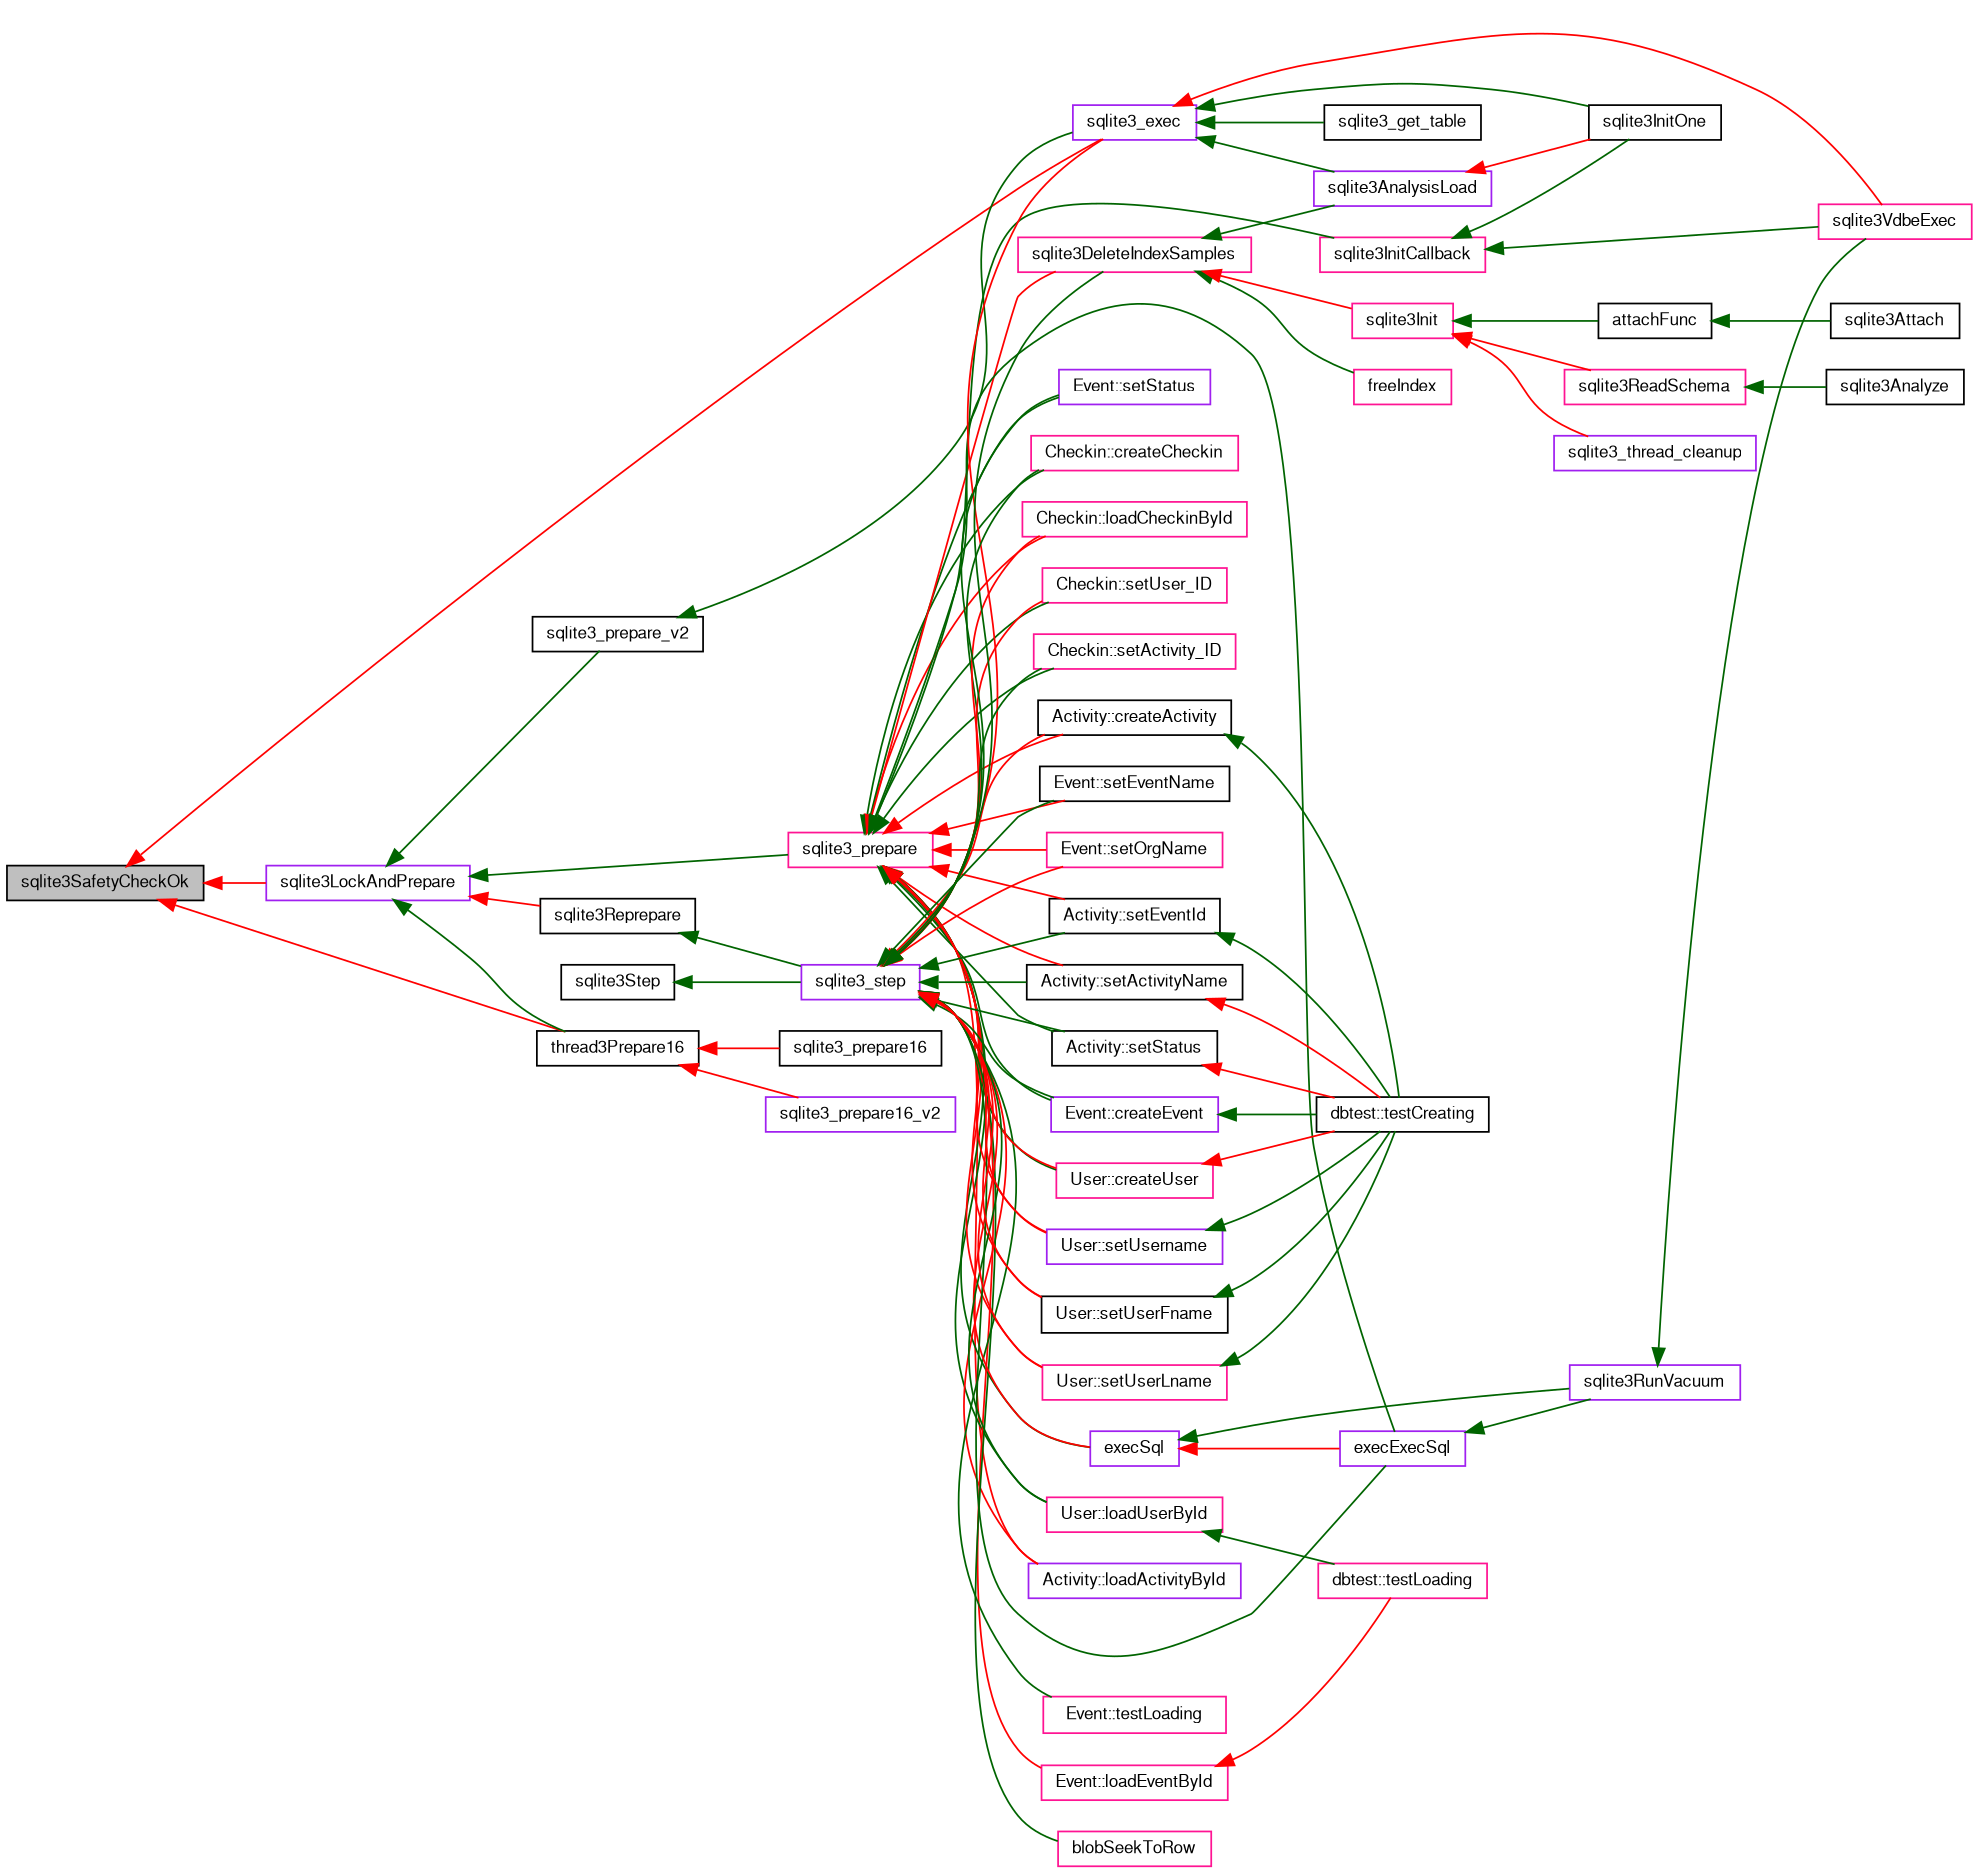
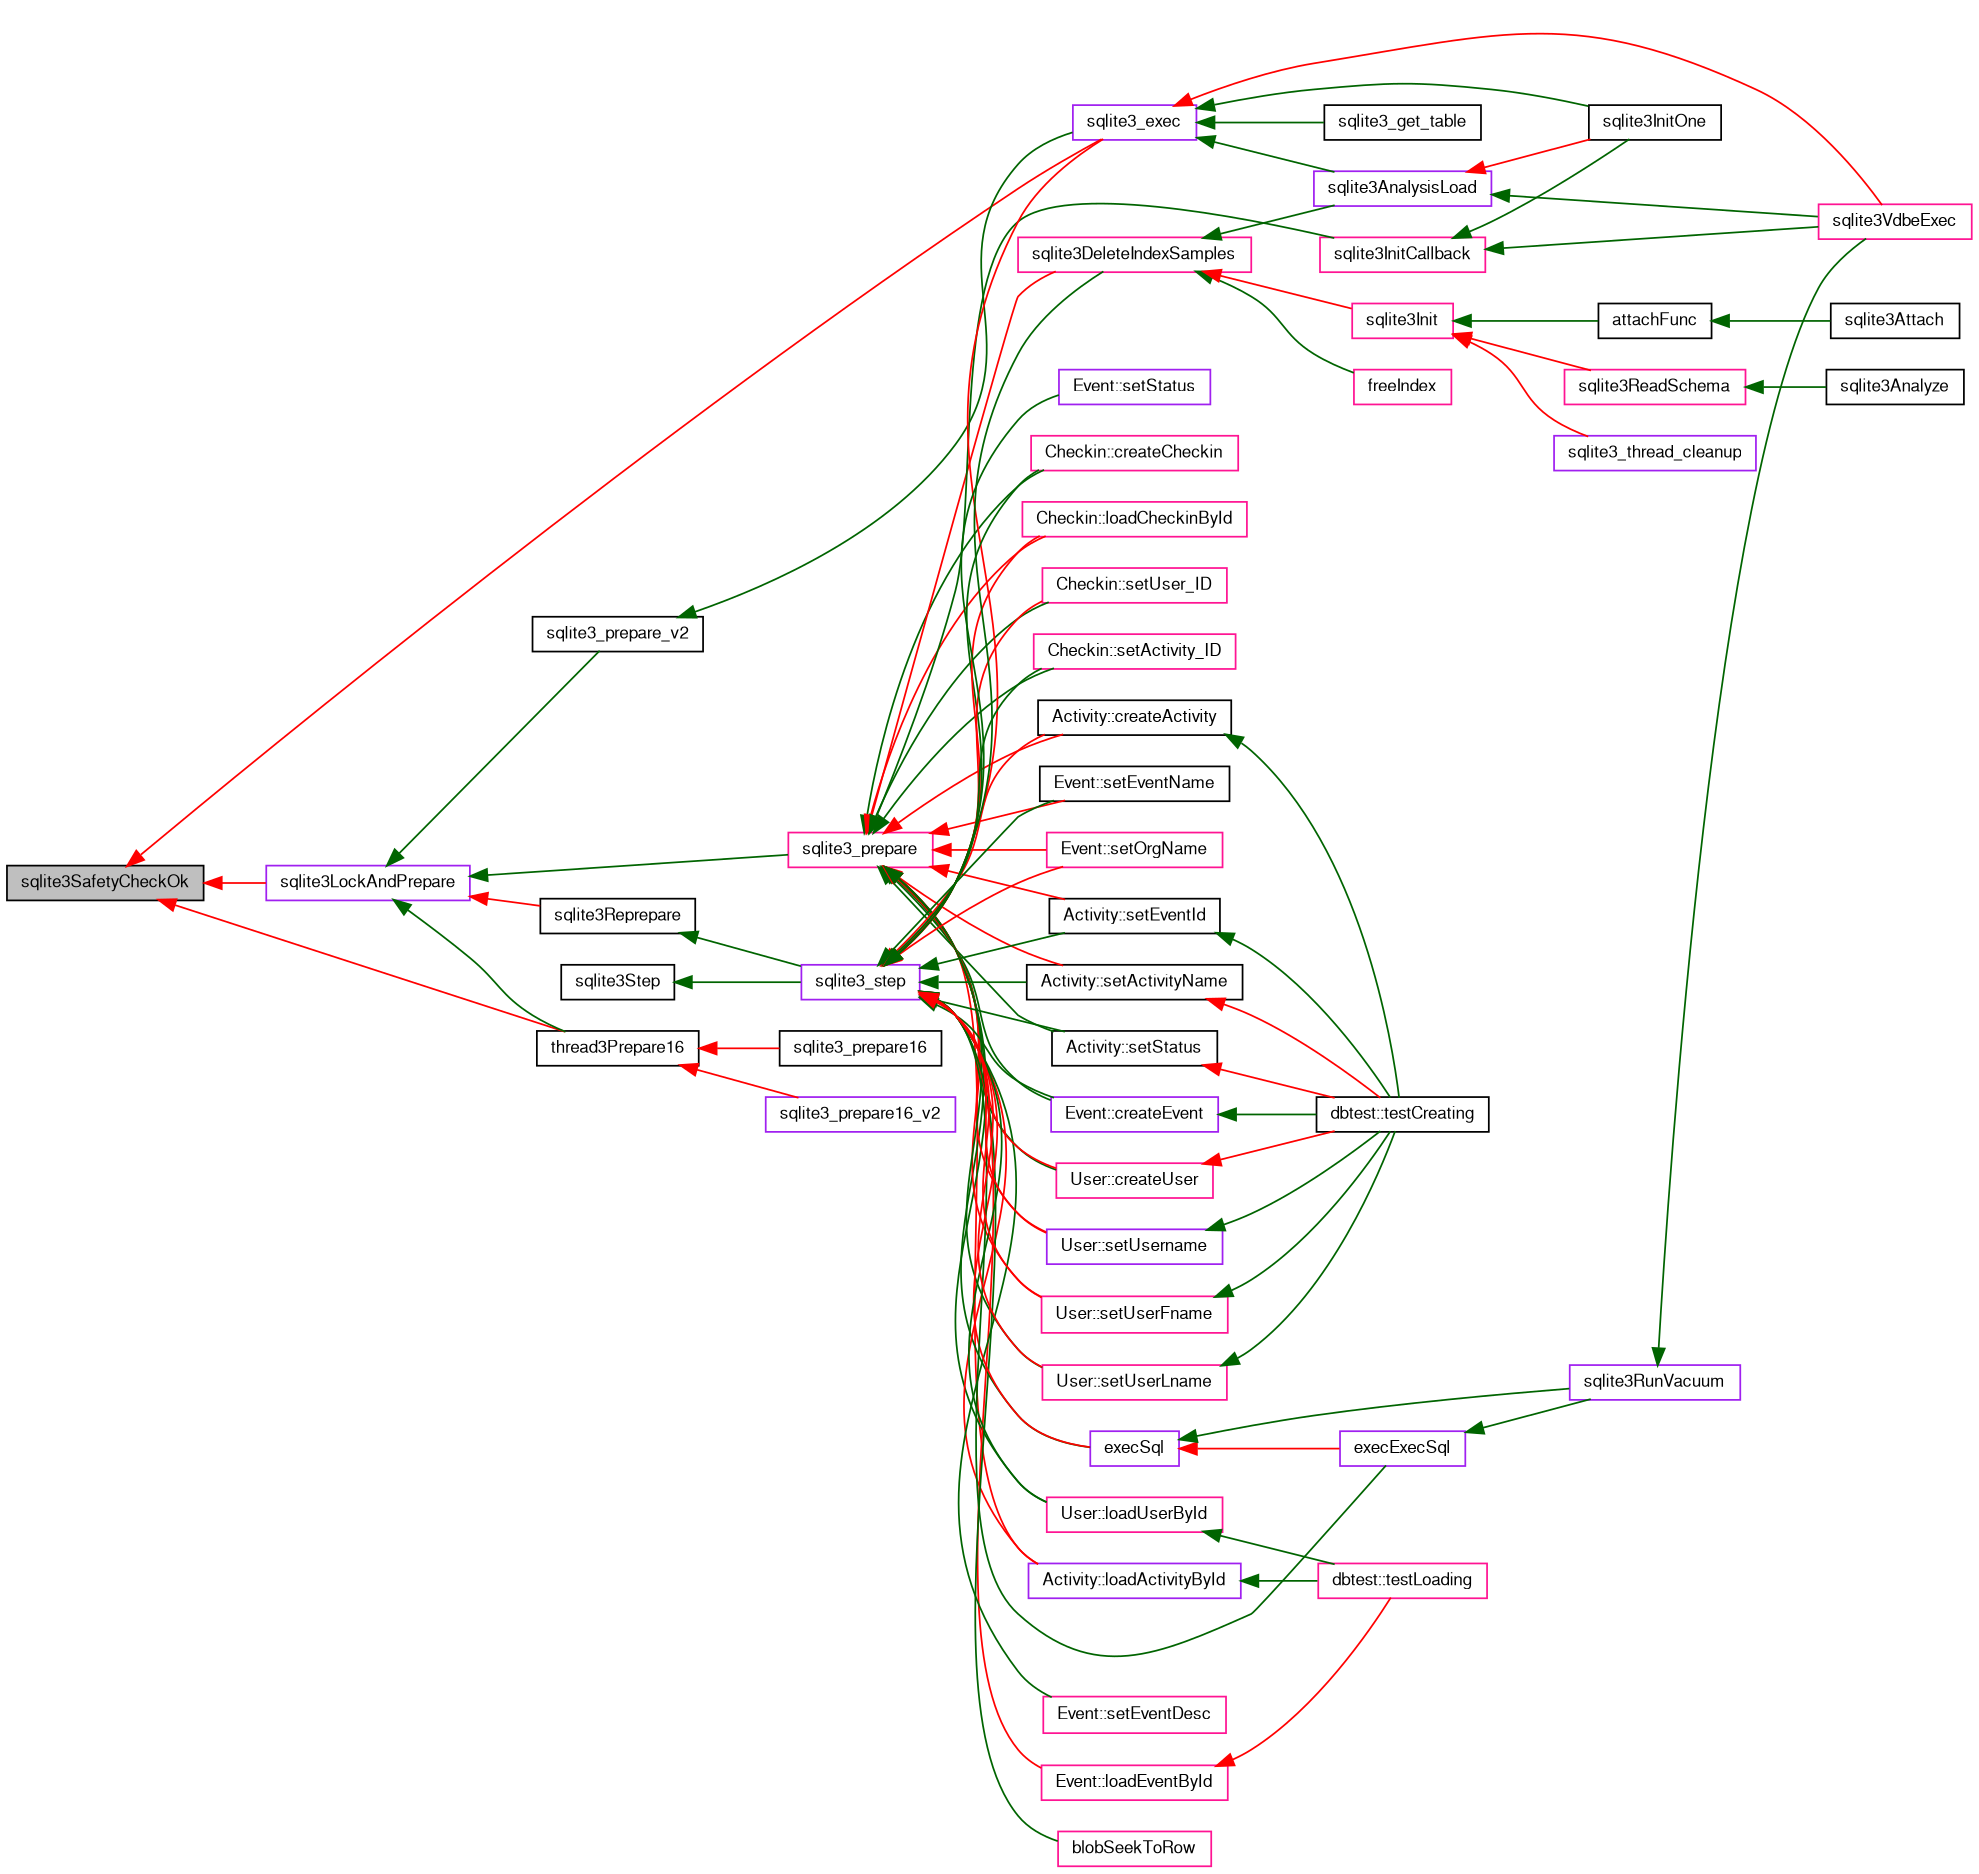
none -> (1664, 206)
(1288, 520) -> none
(936, 589) -> none
(977, 1124) -> (977, 1124)
(1135, 1315) -> (1135, 1315)
none -> (1297, 1581)
(1135, 1715) -> (1135, 1715)
